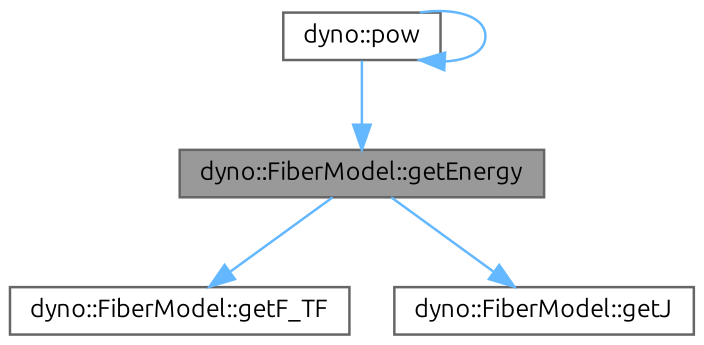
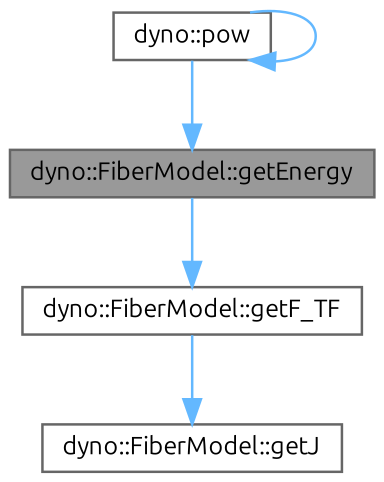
(442, 234) -> (192, 367)
